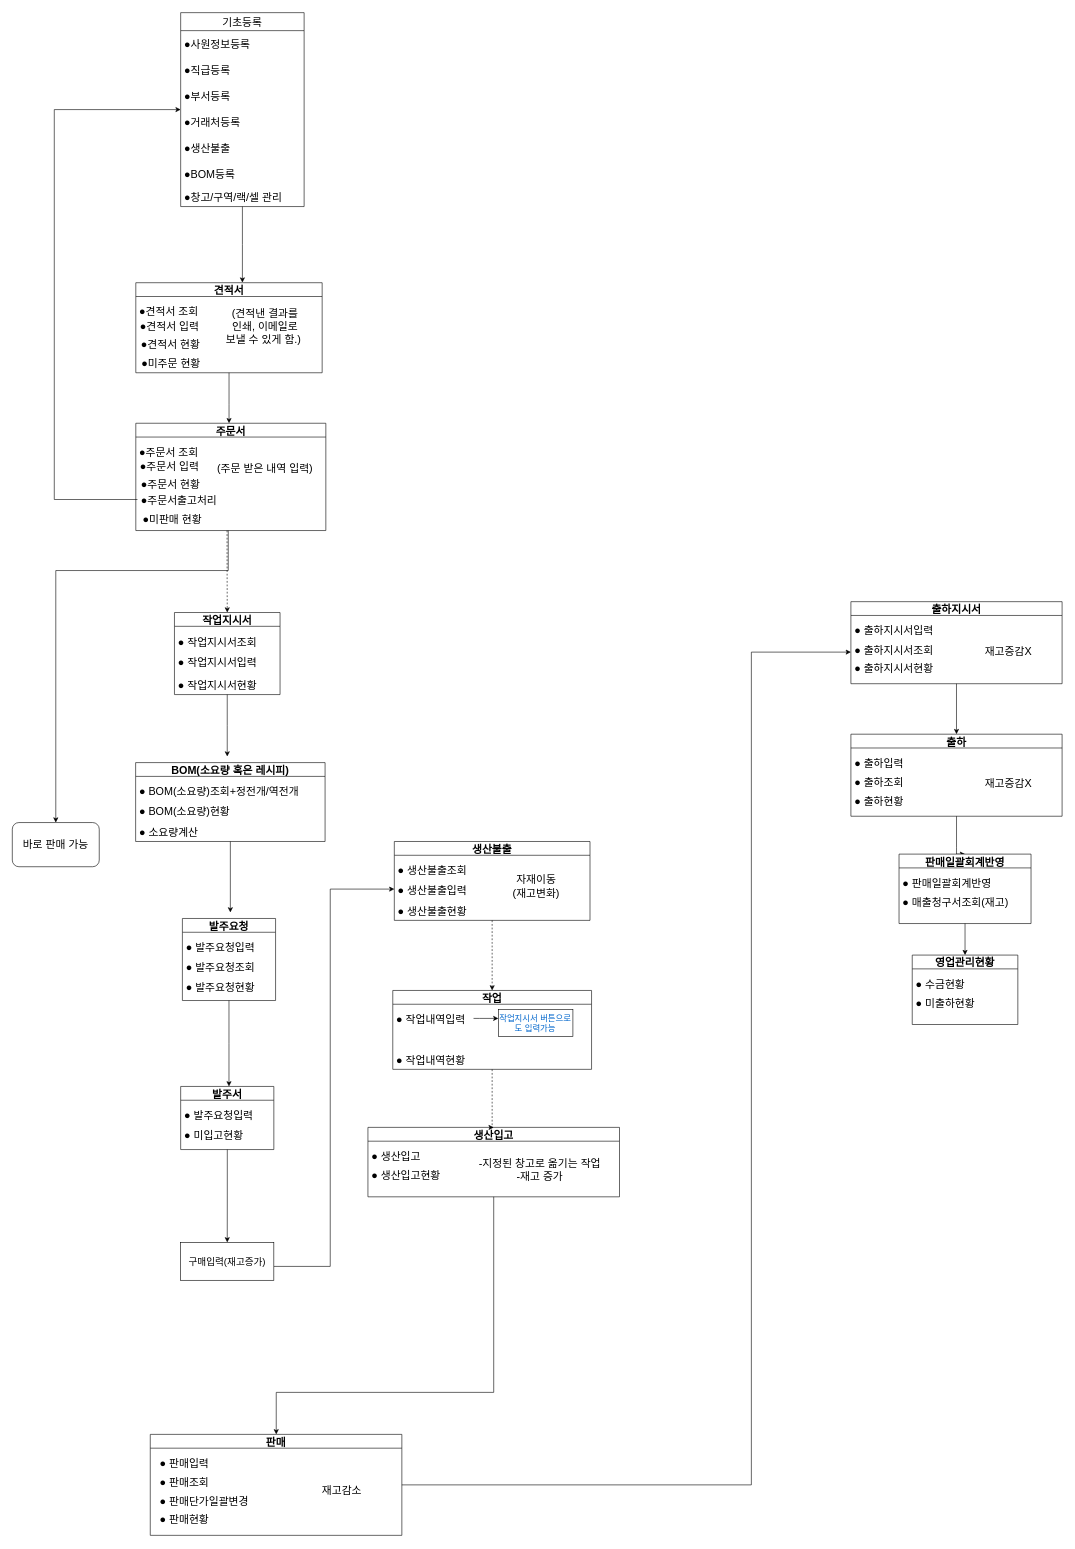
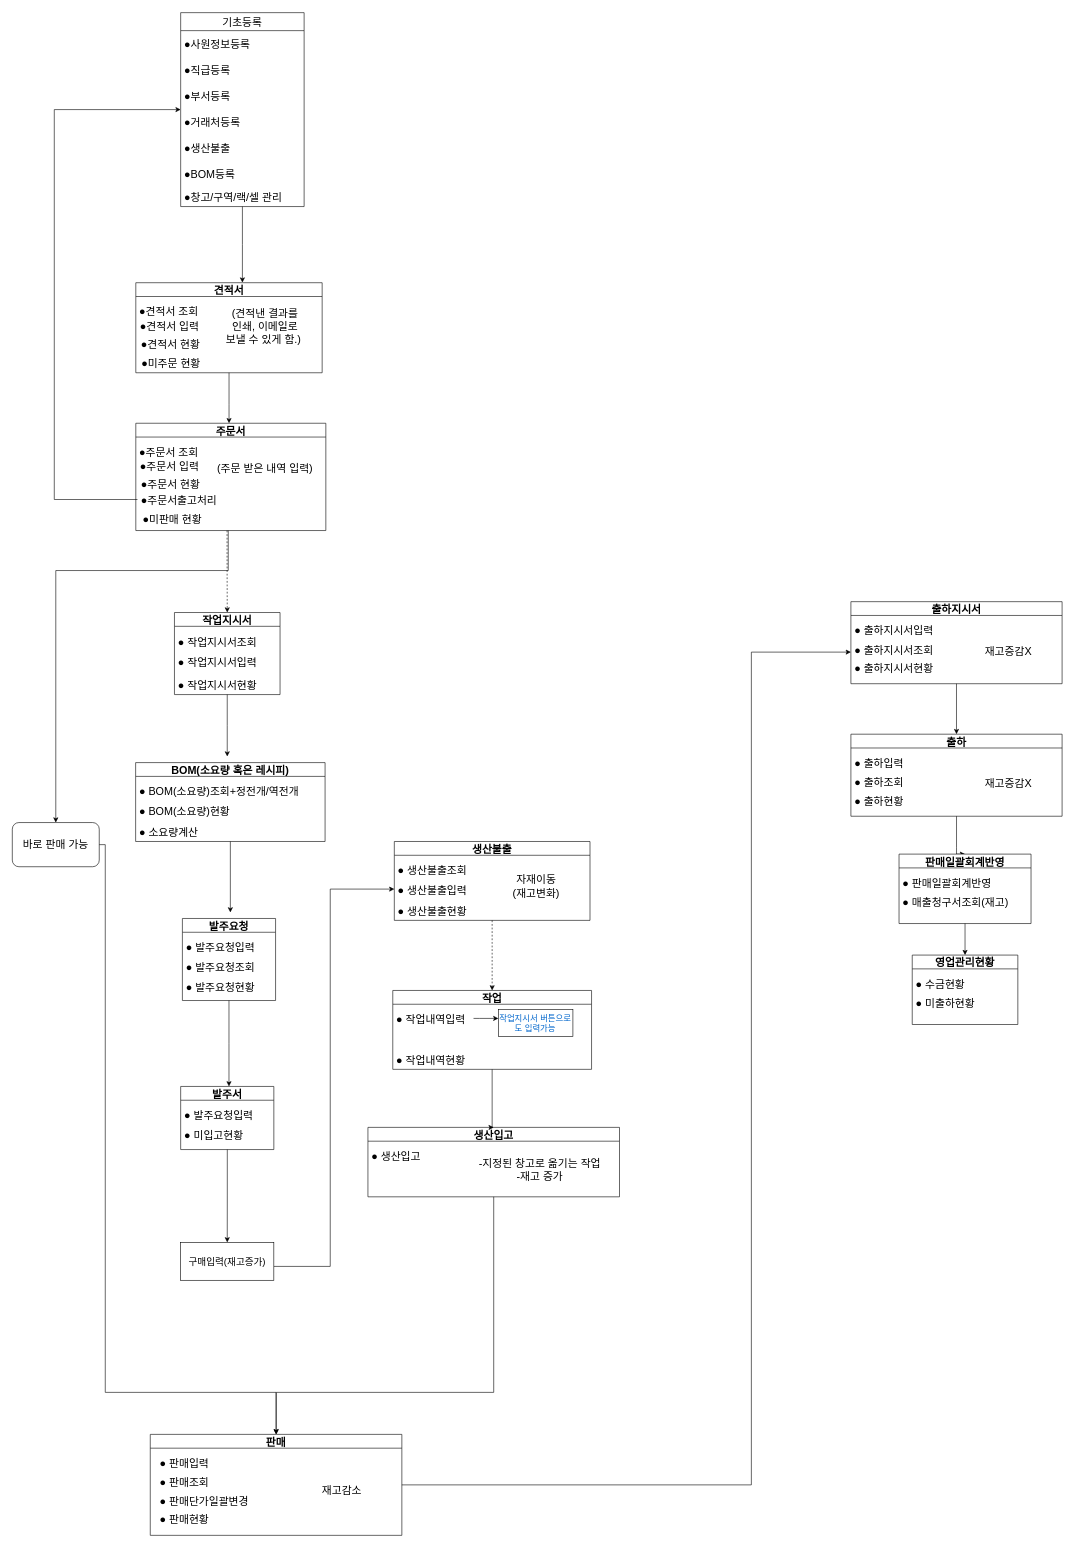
(492, 1100) -> (492, 1100)
(418, 1175) -> none
none -> (105, 1199)
